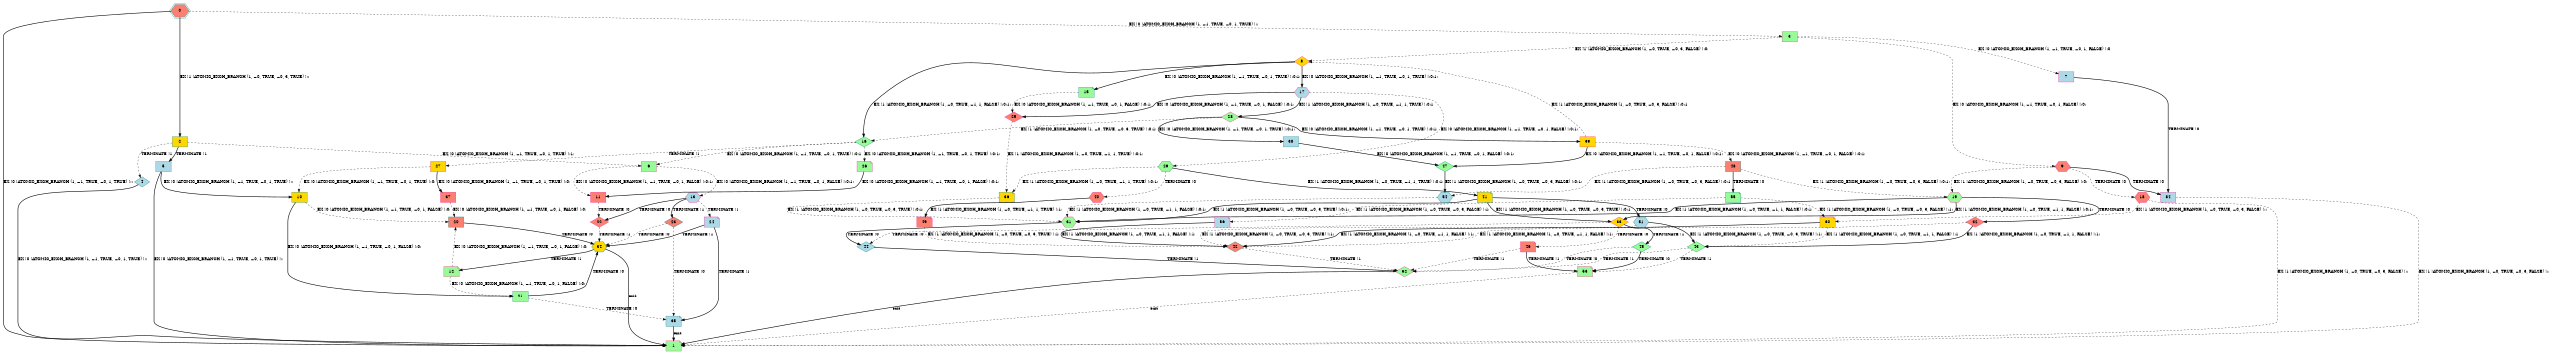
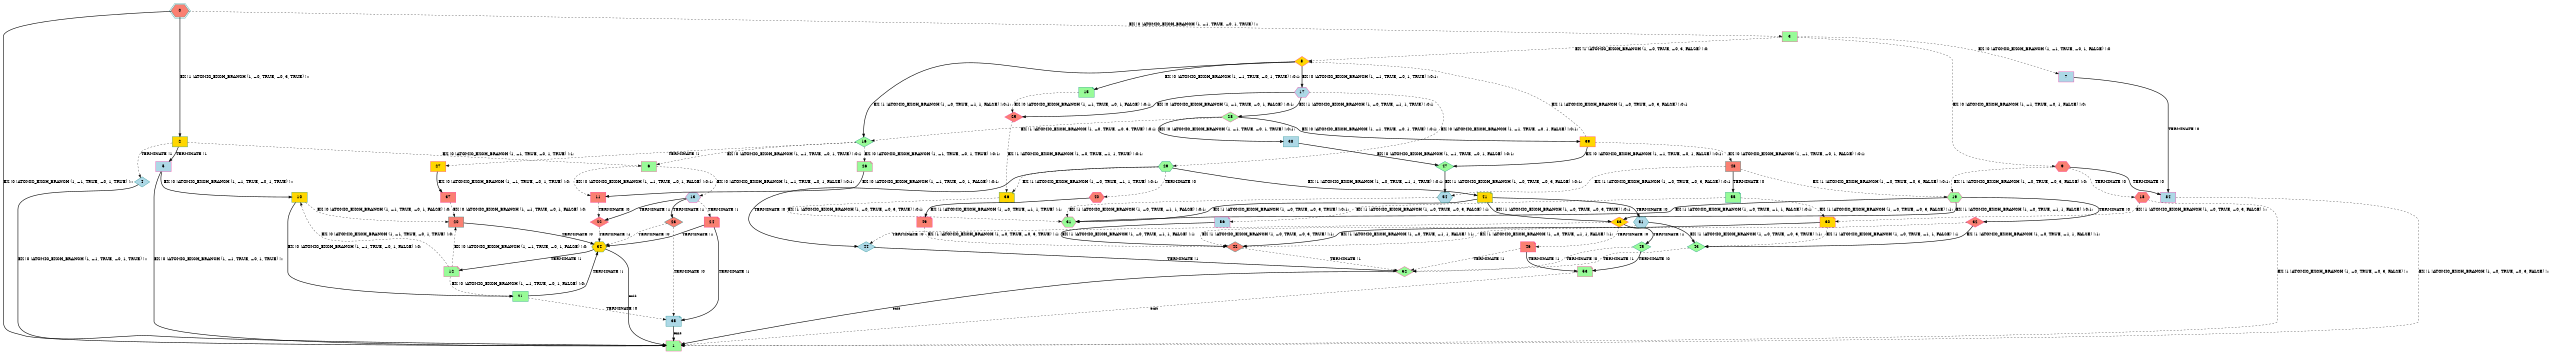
(360, 169) -> (371, 240)
(655, 210) -> (655, 210)
(712, 222) -> (712, 222)
(946, 227) -> (893, 189)
(1646, 267) -> none
(608, 272) -> (608, 272)
